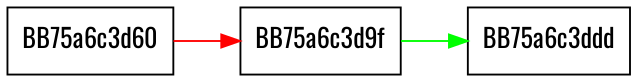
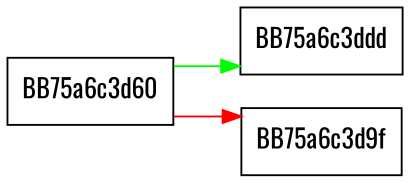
(425, 41) -> (197, 66)
